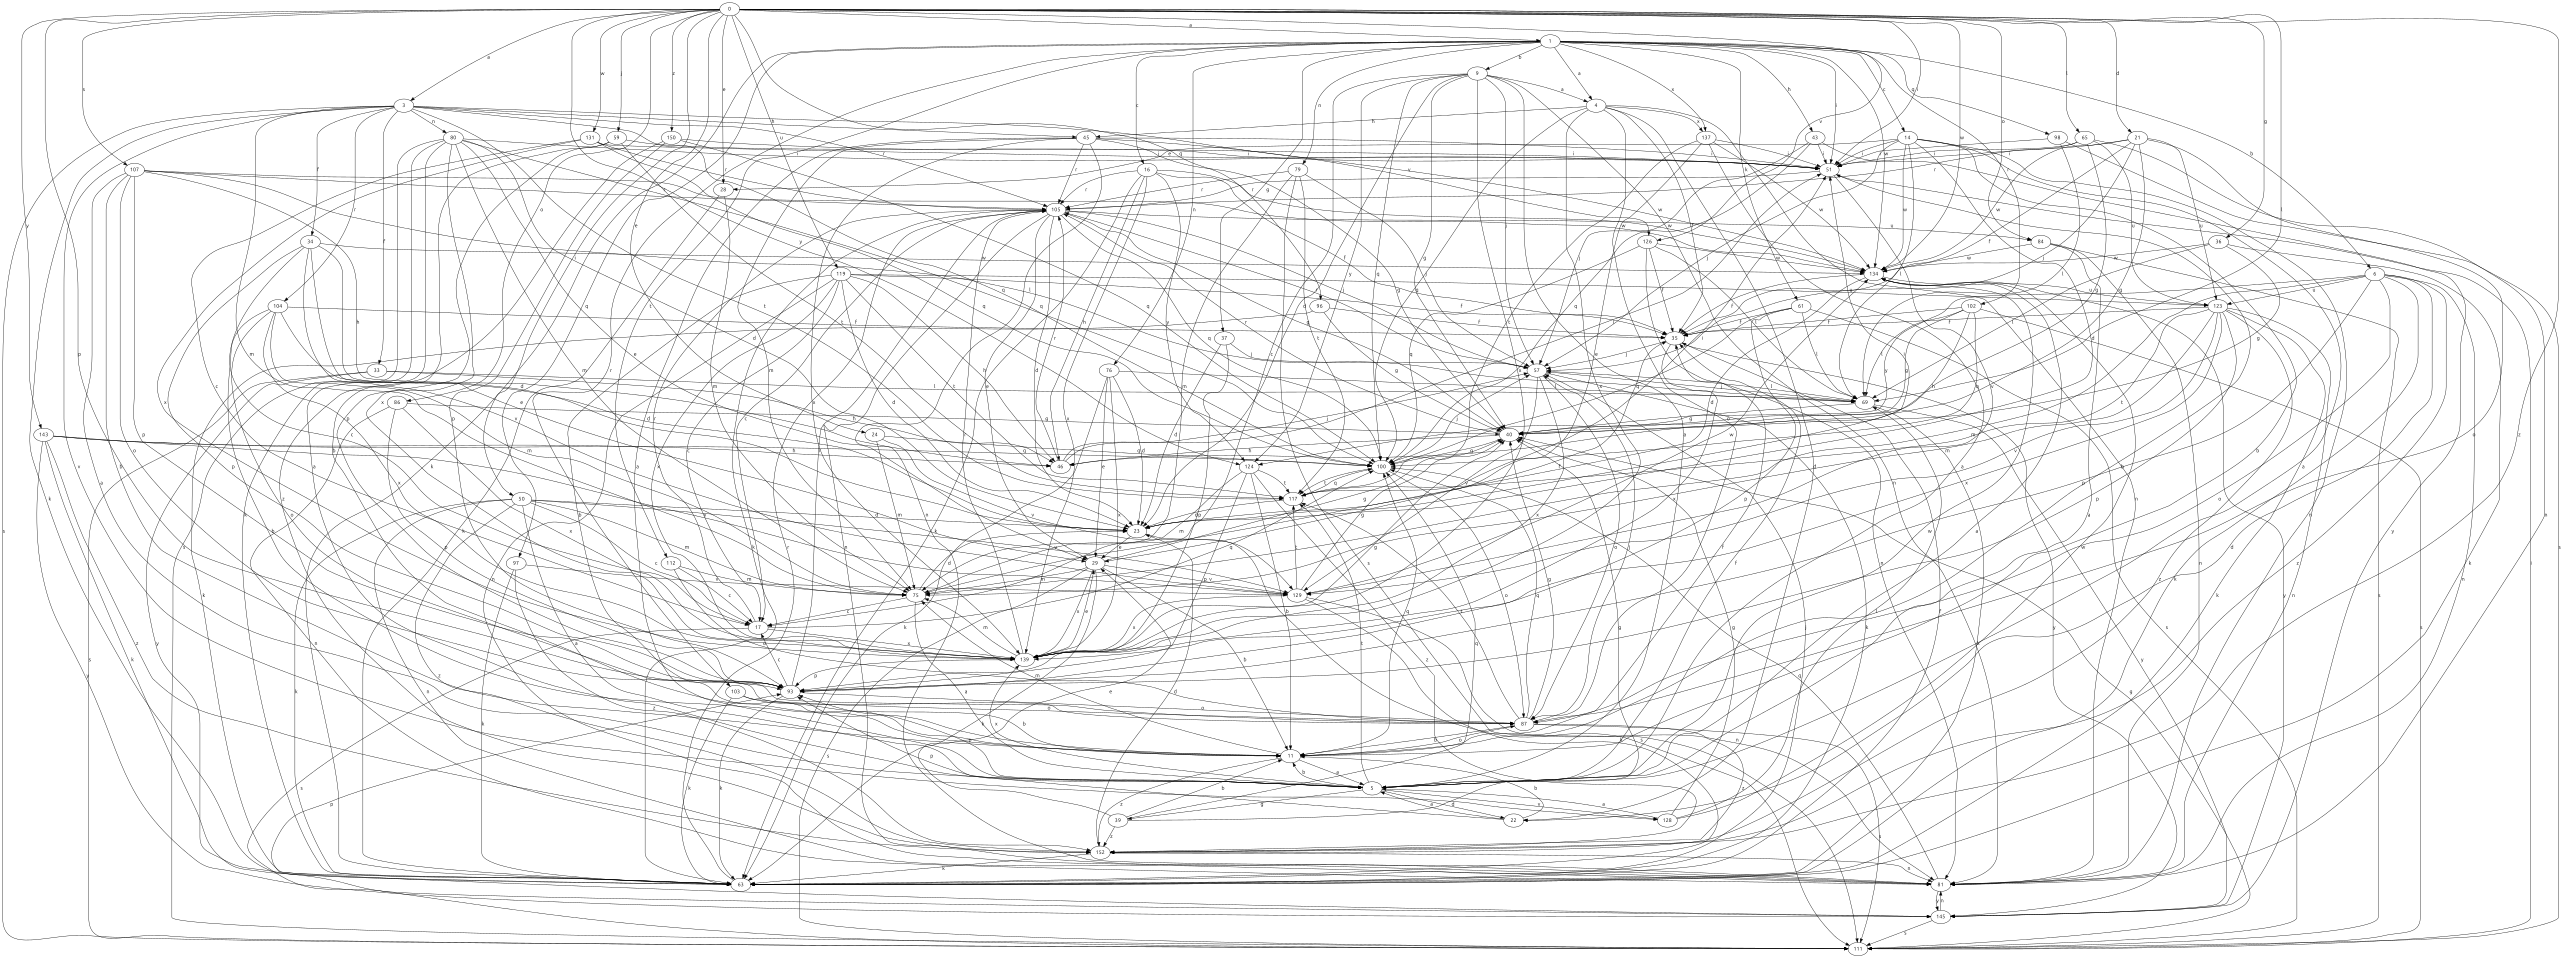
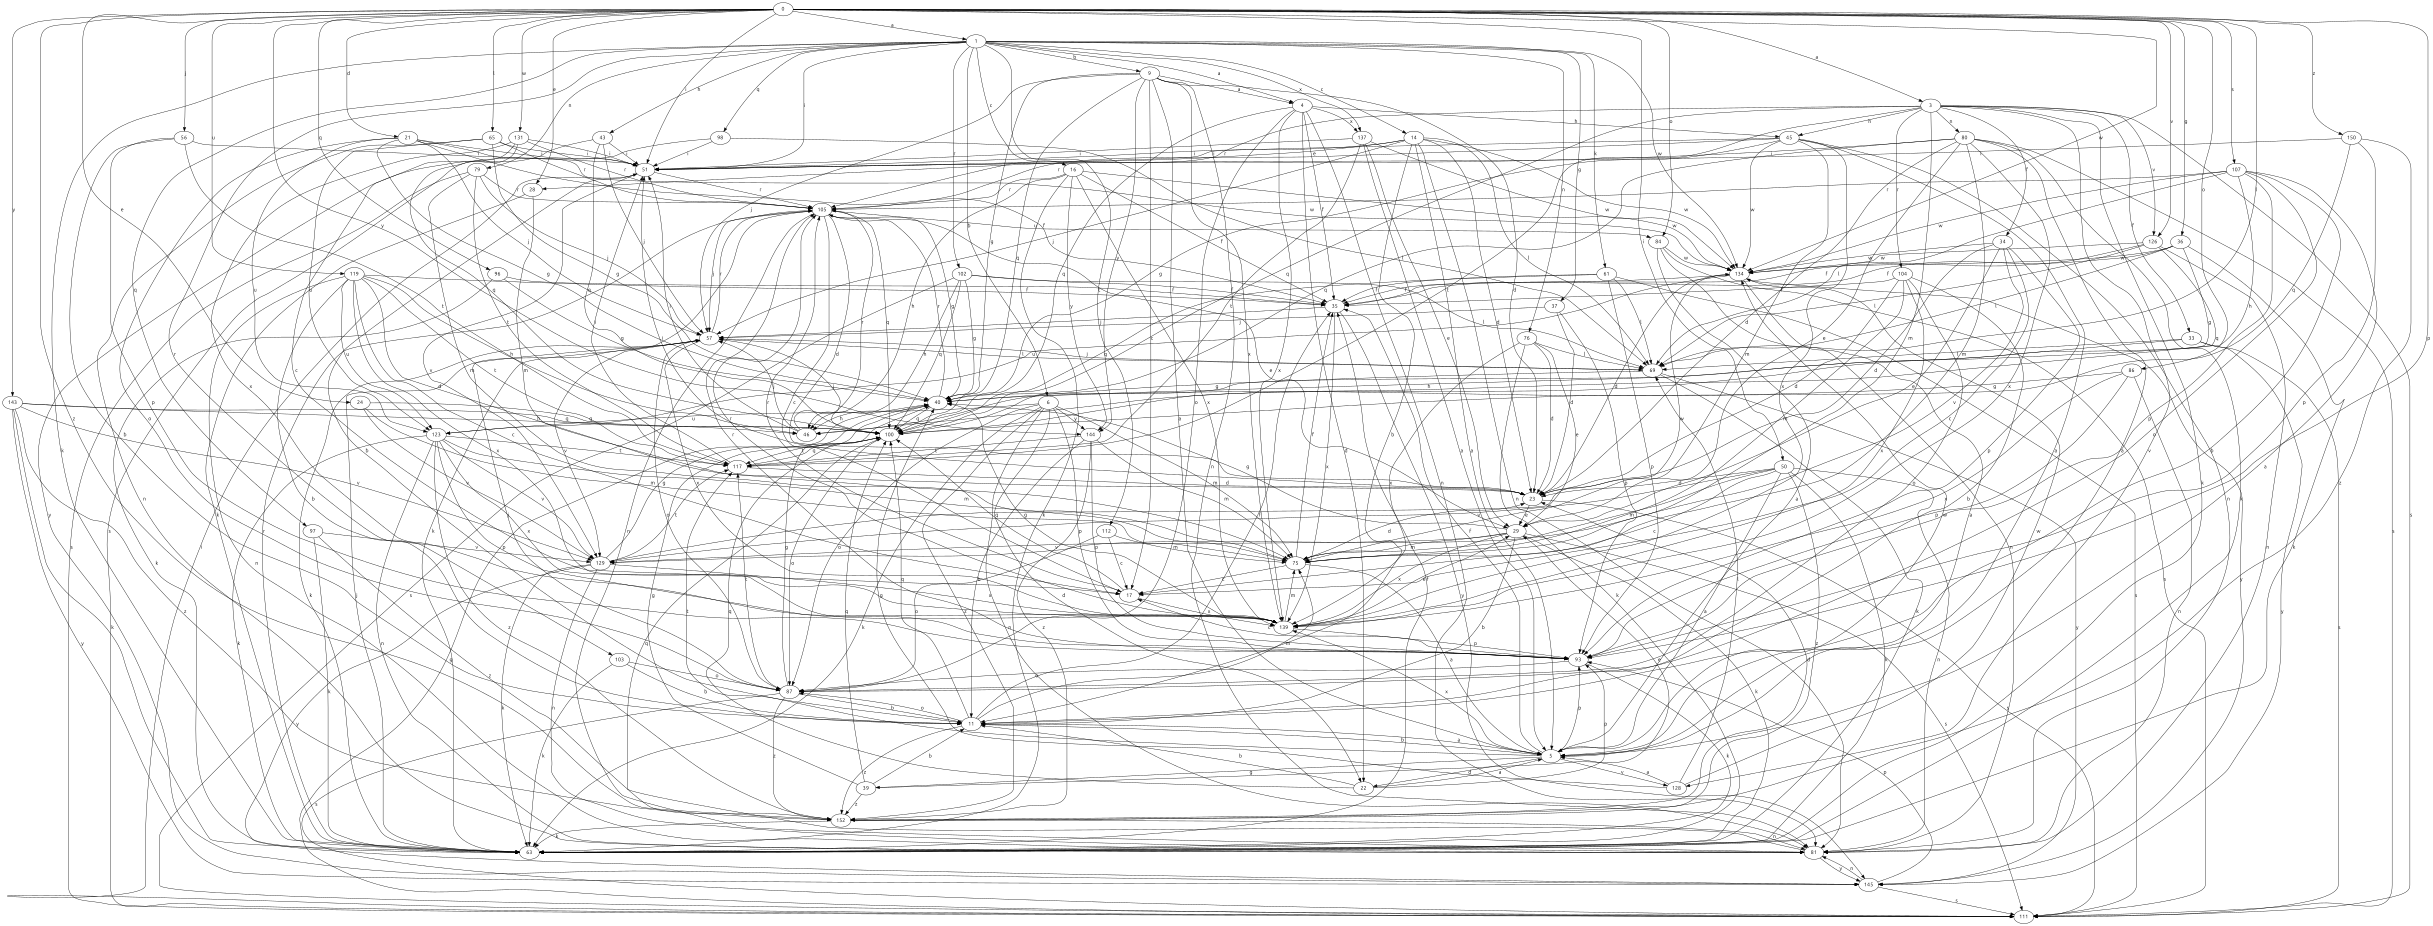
(617, 138) -> (184, 138)
(1948, 320) -> (1720, 285)
(1249, 467) -> (1091, 435)
(1535, 558) -> (833, 743)
none -> (816, 869)
(753, 933) -> none
